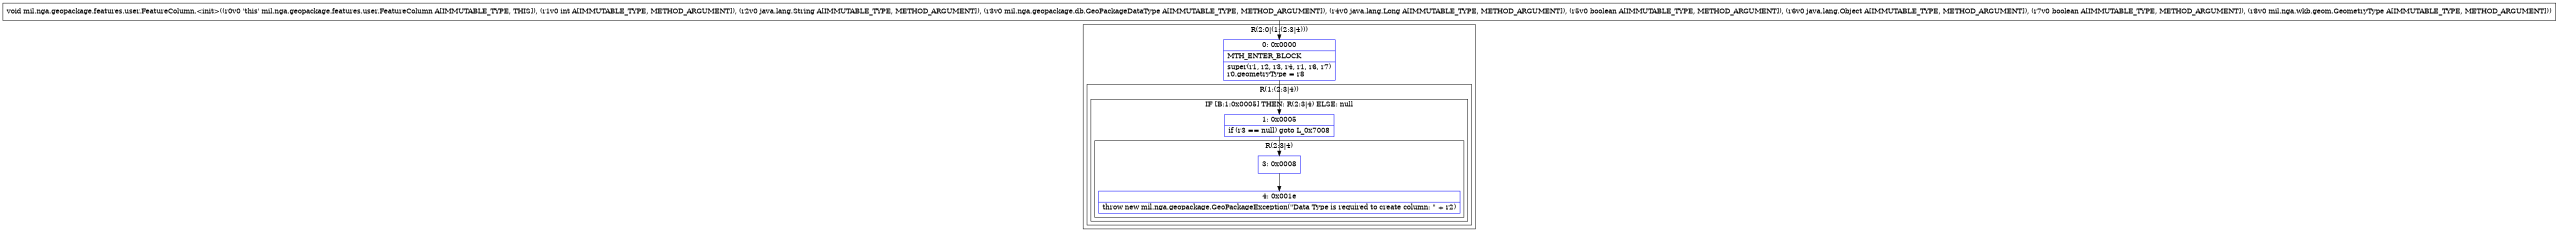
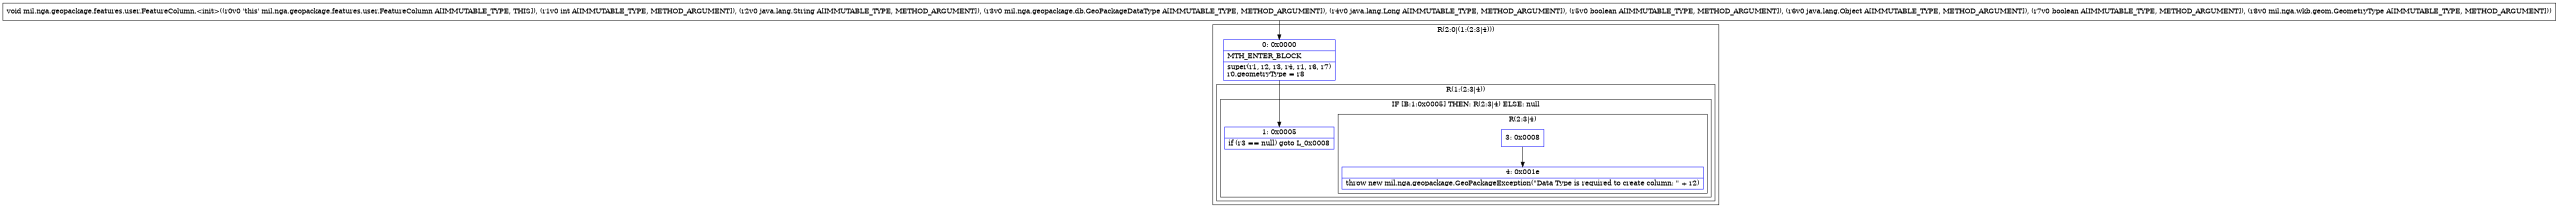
(1279, 131) -> (1279, 143)
(1279, 144) -> none
